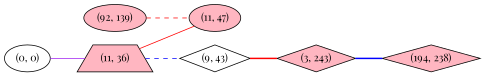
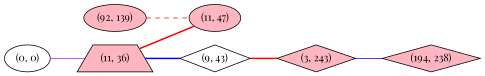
(167, 37) -> (167, 37)
(163, 58) -> (163, 58)
(369, 58) -> (369, 58)
